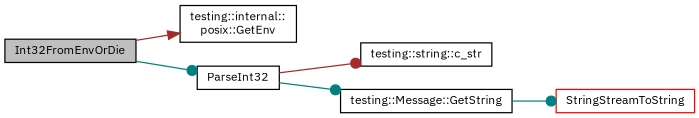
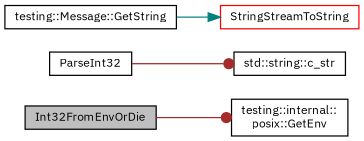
(152, 38) -> (189, 118)
(426, 55) -> (290, 64)
(162, 65) -> none
(305, 86) -> none
(529, 101) -> (193, 17)
